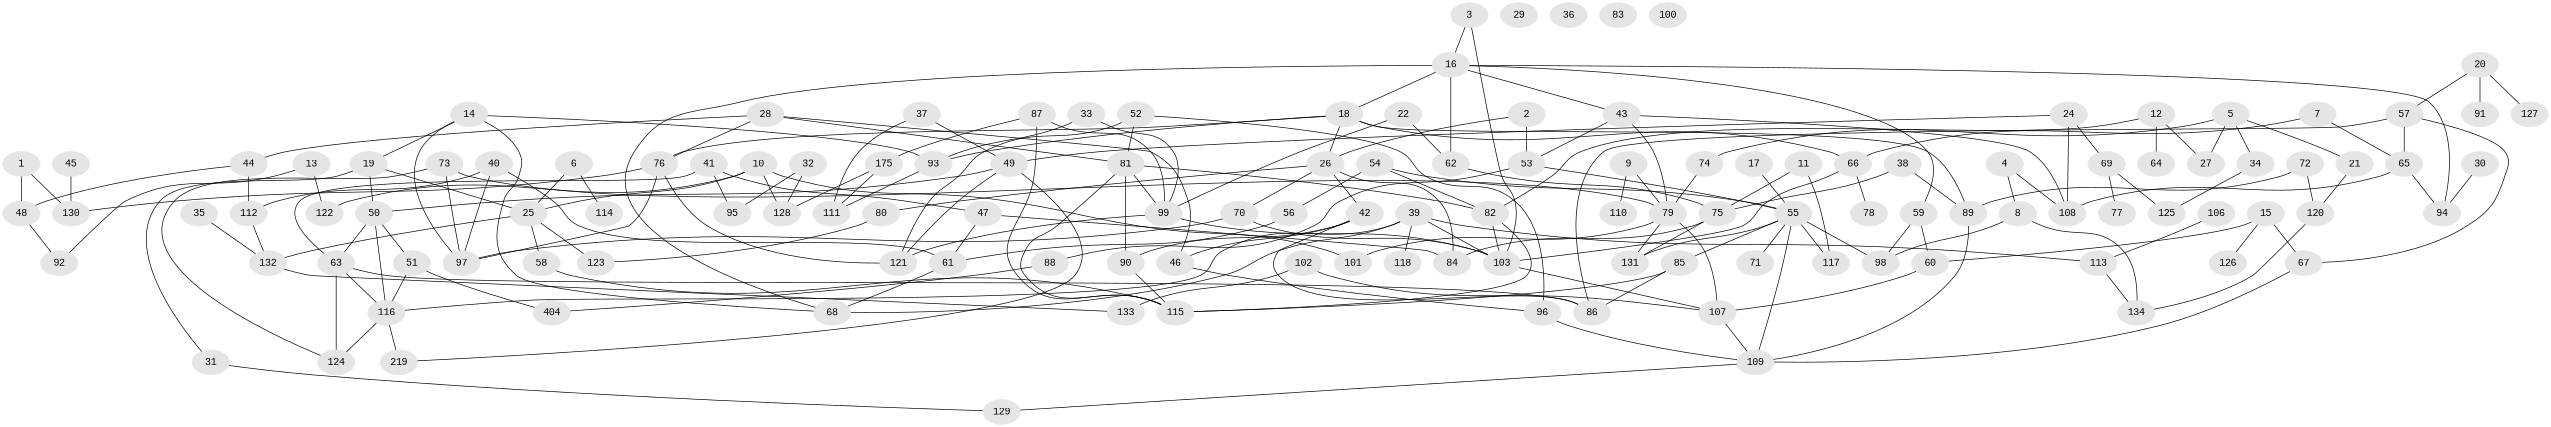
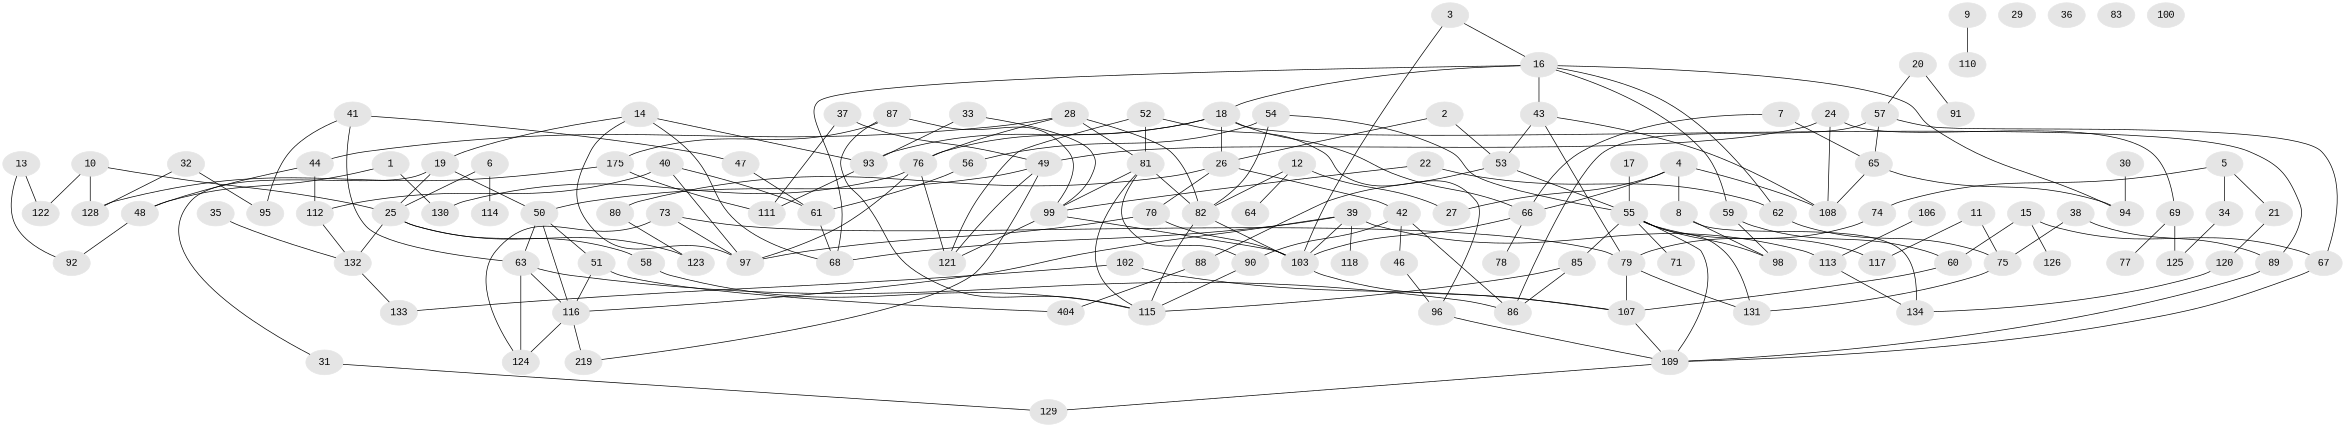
(2530, 114) -> none
(1001, 136) -> (1139, 136)
(2218, 139) -> (1562, 193)
(71, 164) -> none
(2305, 164) -> none
(1648, 189) -> none
none -> (1605, 193)
(1353, 263) -> none
(1452, 263) -> none
